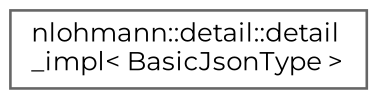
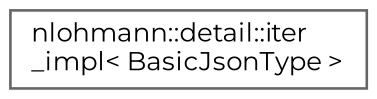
(189, 49) -> (189, 49)
